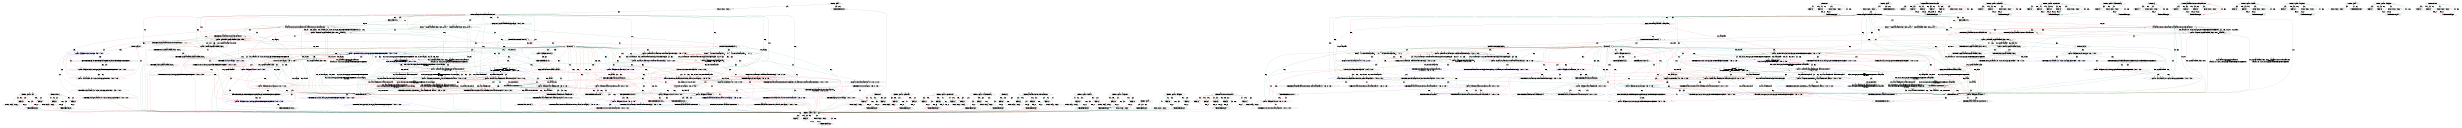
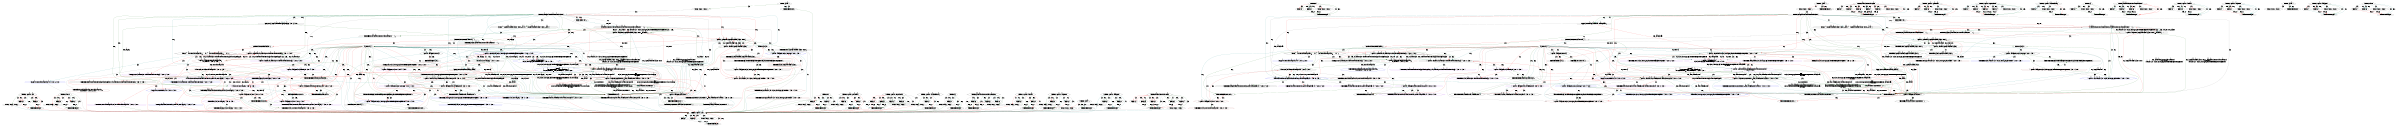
(247, 63) -> (443, 95)
(766, 91) -> (236, 98)
